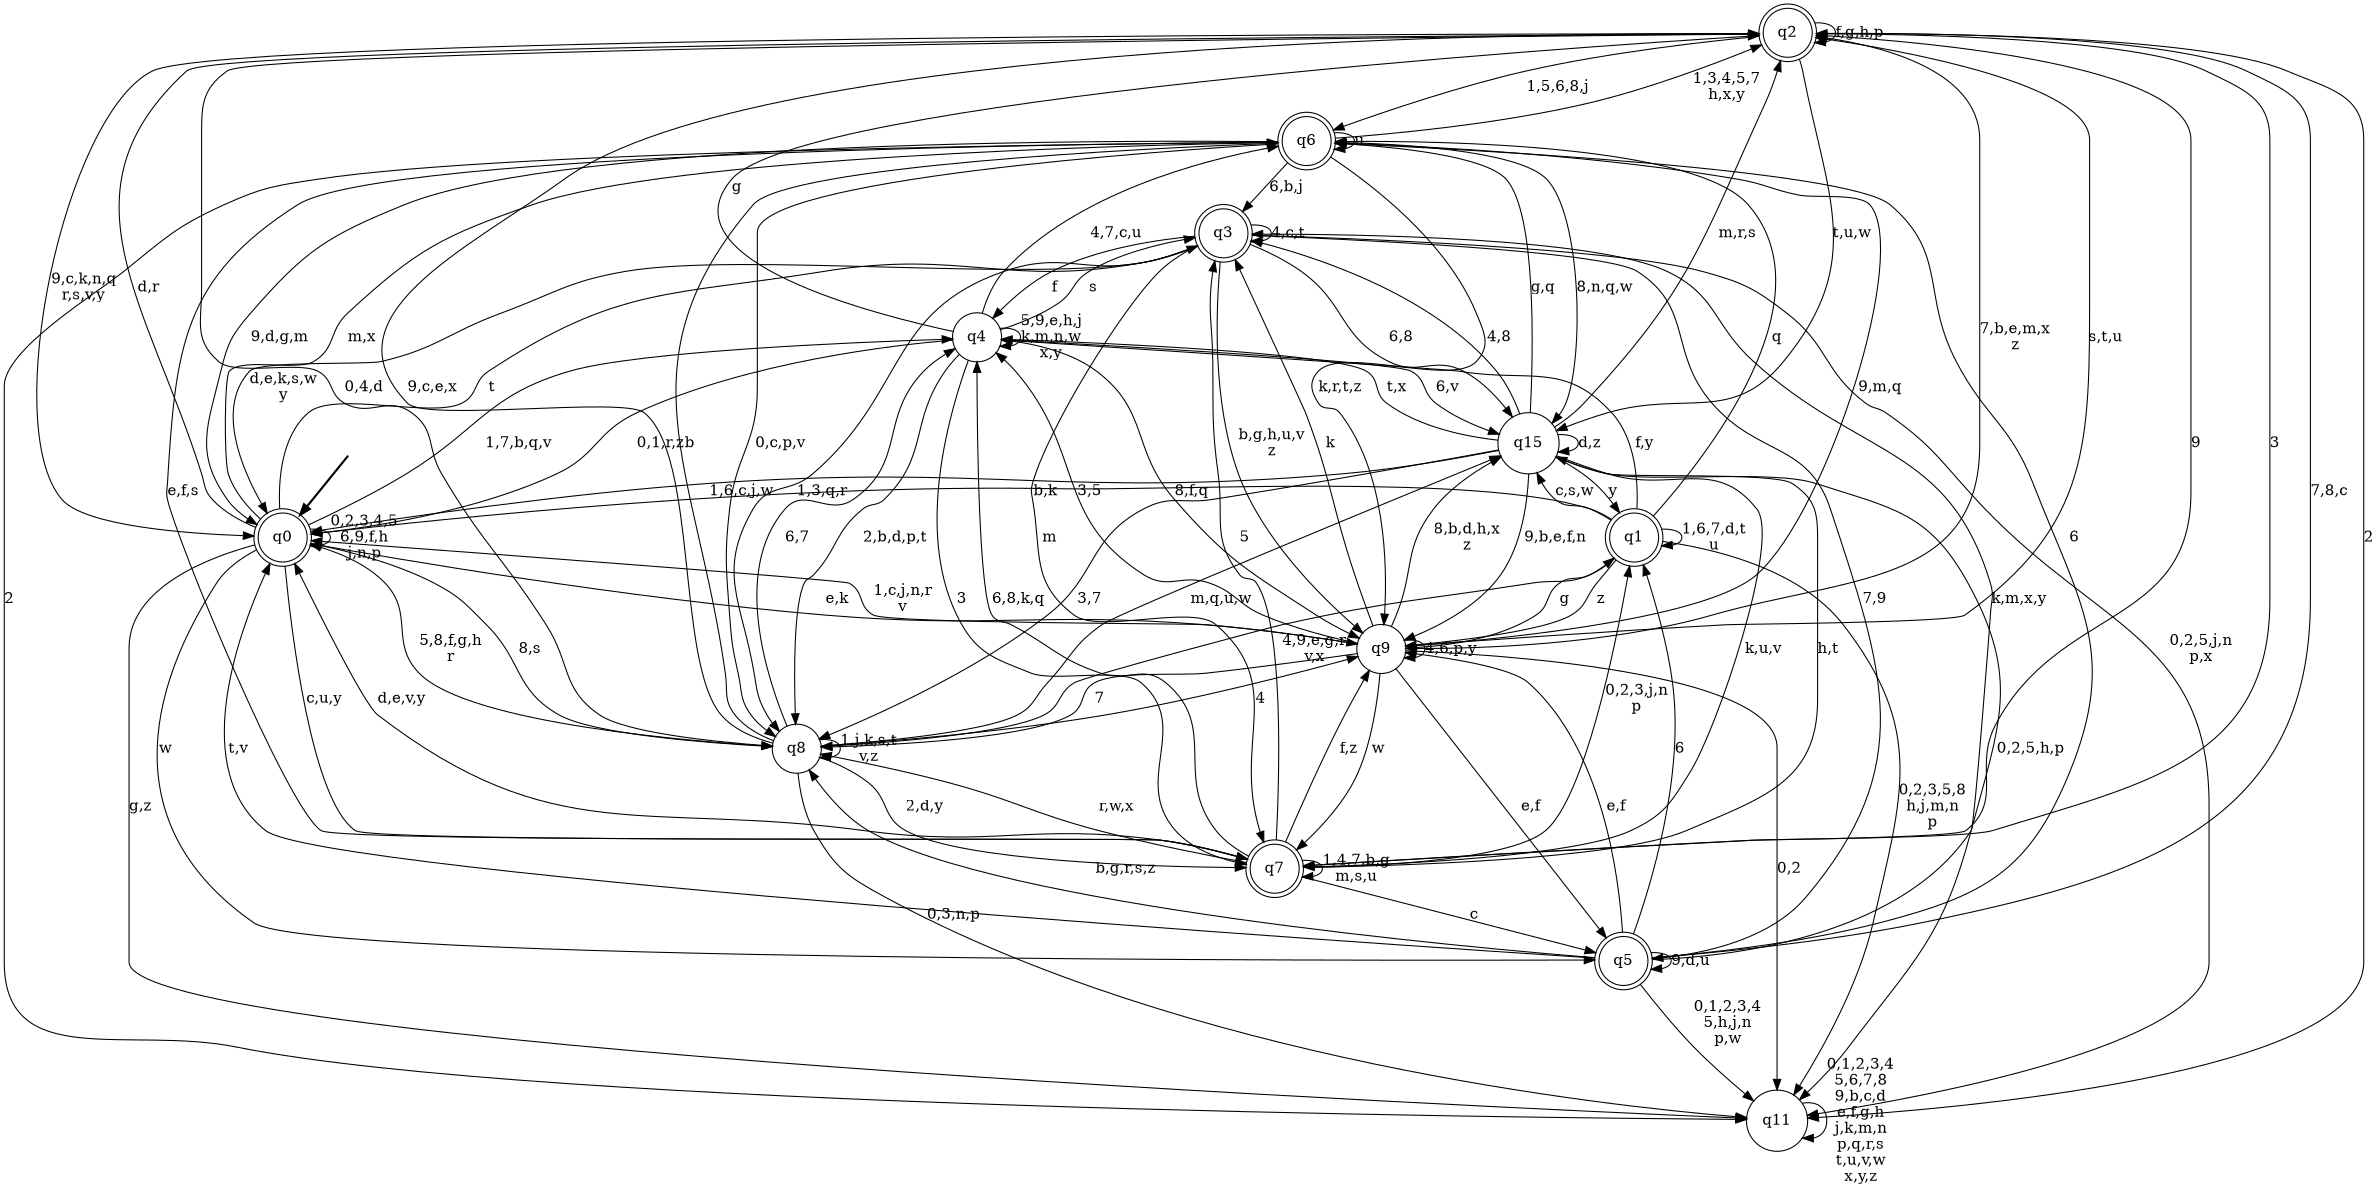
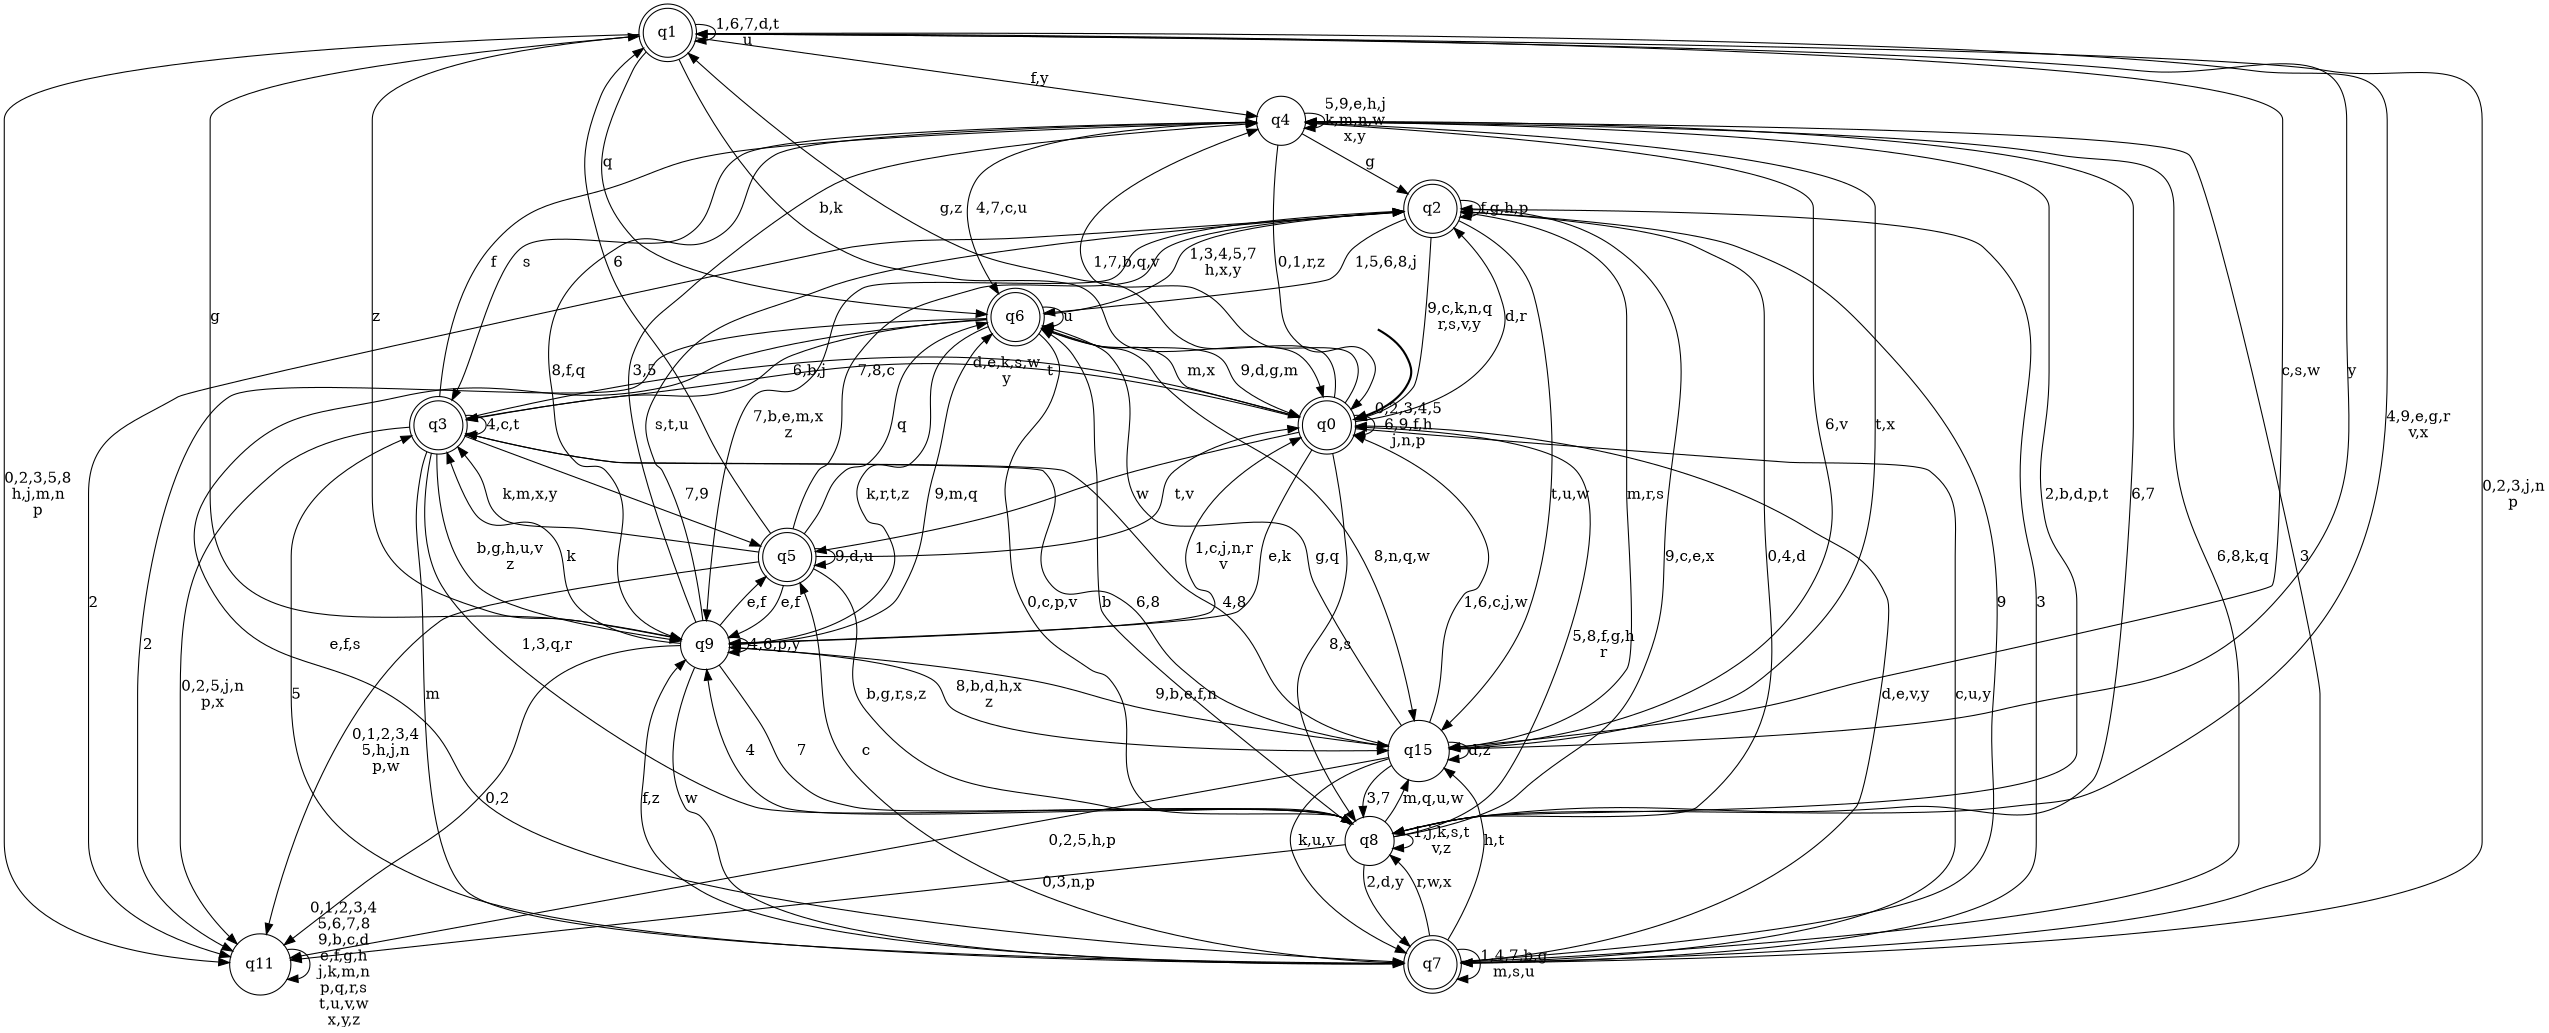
(2075, 538) -> (902, 425)
(683, 1054) -> (1015, 265)
